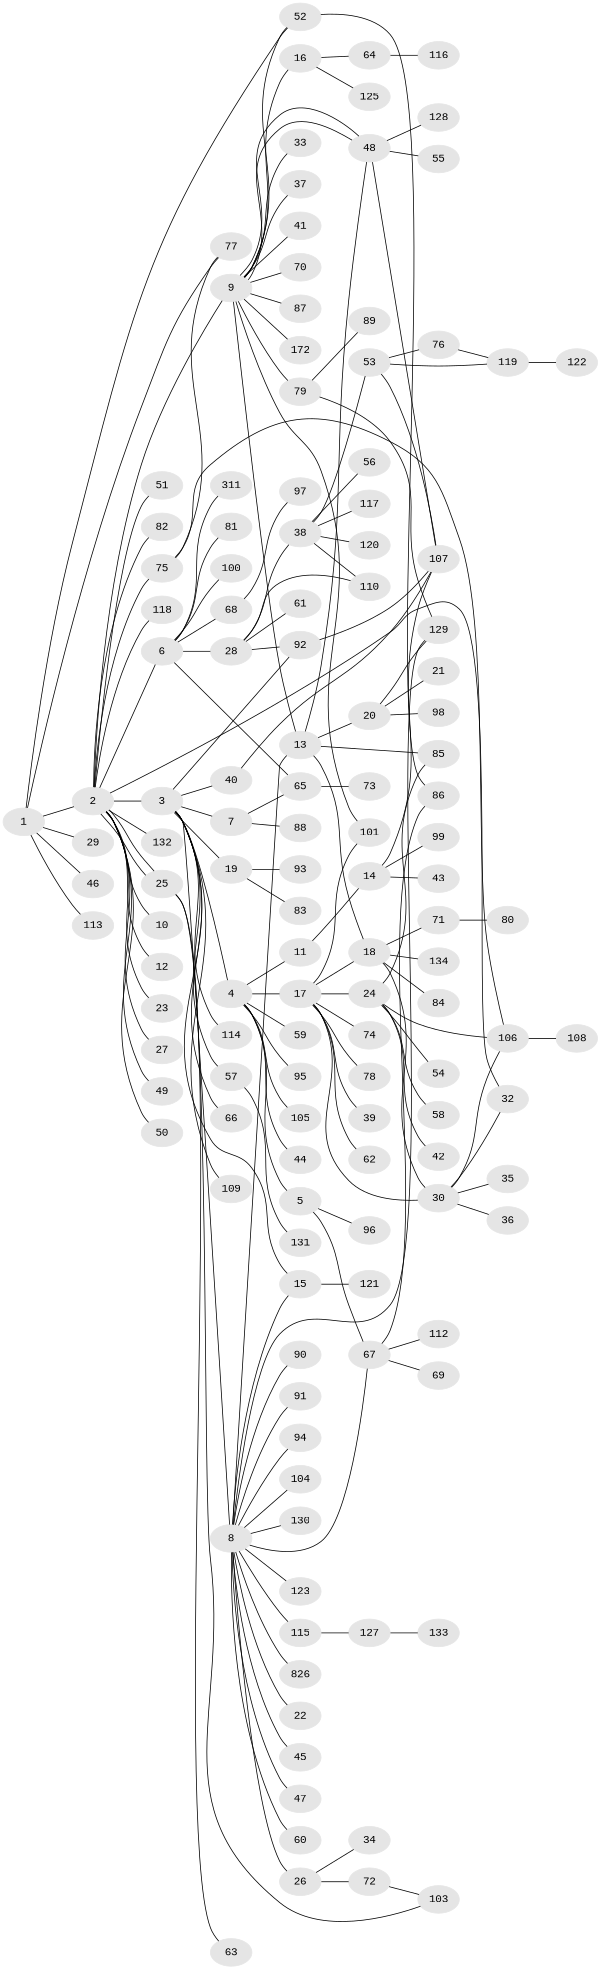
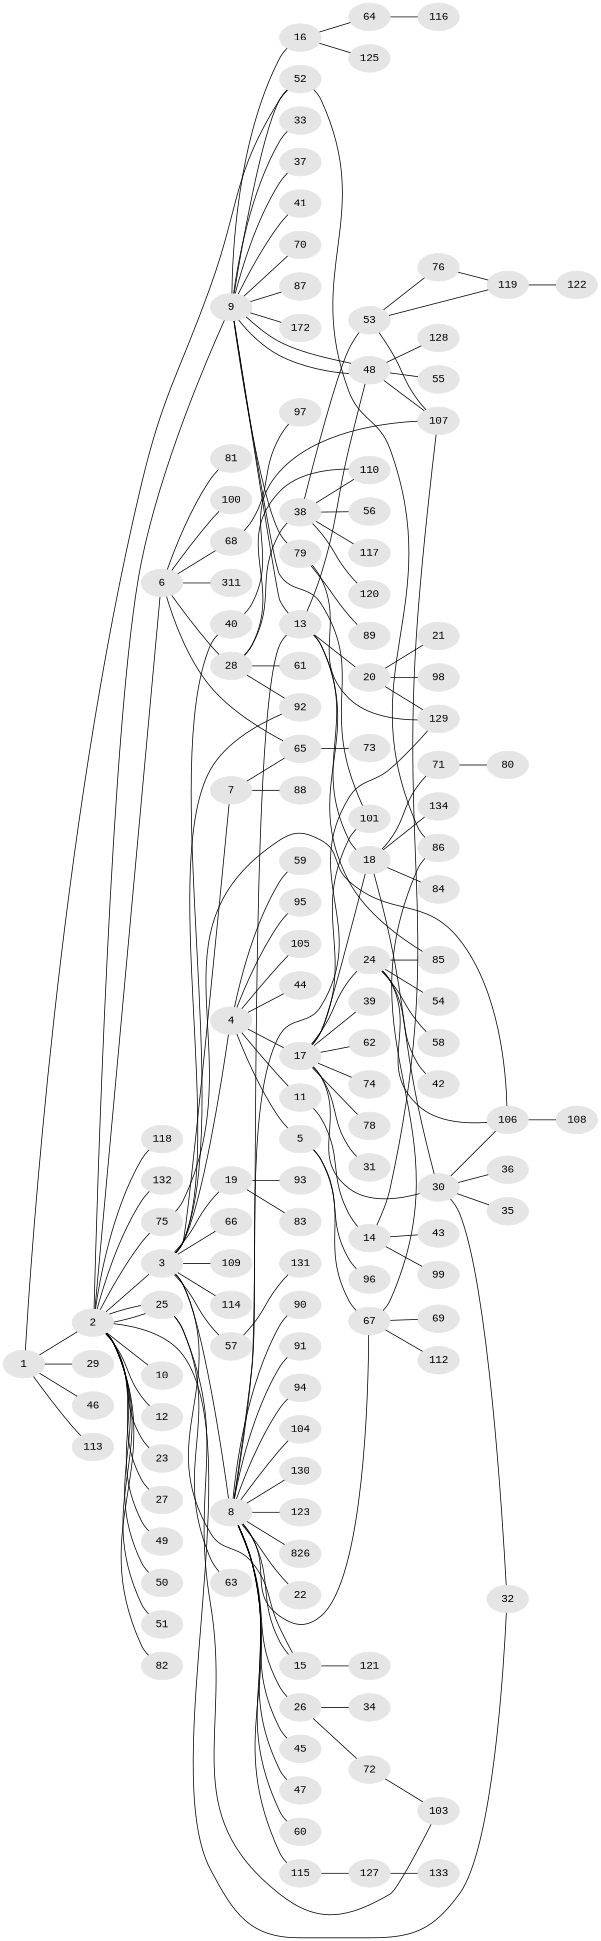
(231, 247) -> none
(380, 614) -> none
none -> (369, 1167)
